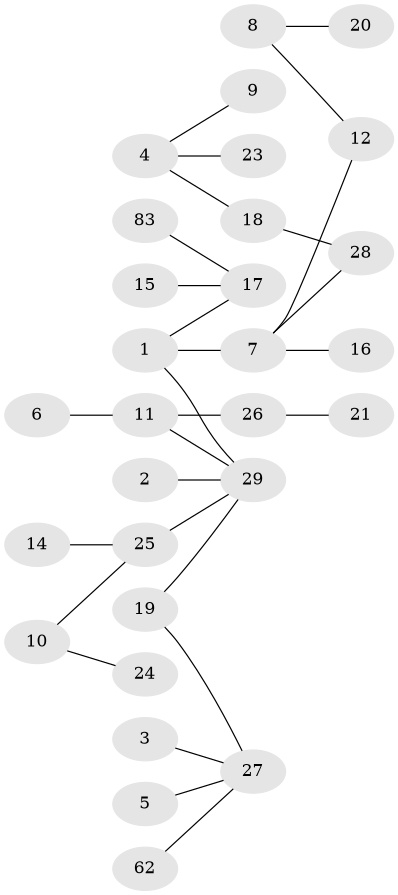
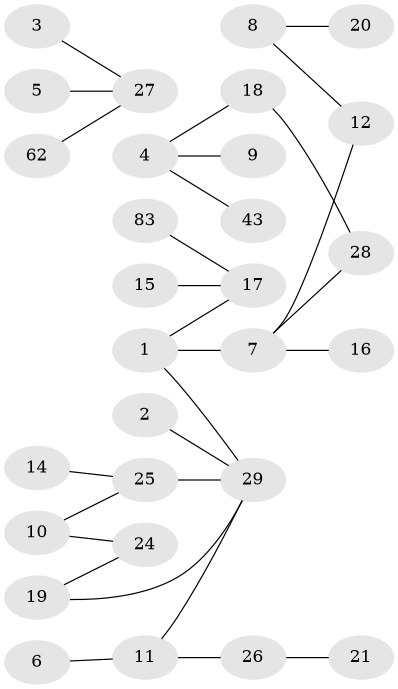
(253, 156) -> (253, 221)
(207, 687) -> (91, 571)
